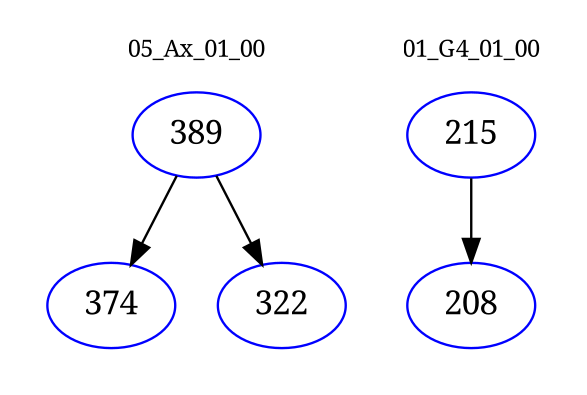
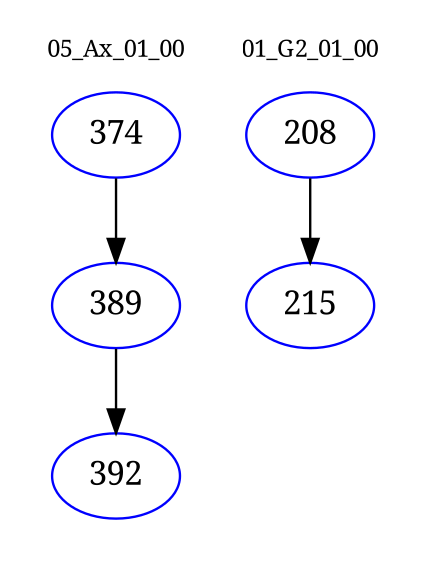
(471, 51) -> (310, 51)
(471, 209) -> (310, 209)
(159, 210) -> (116, 209)
(282, 305) -> (116, 476)
